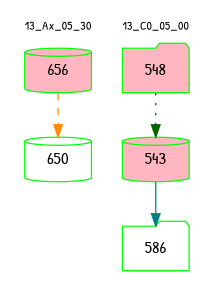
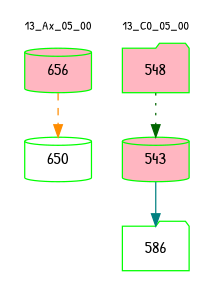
(59, 27) -> (59, 27)
